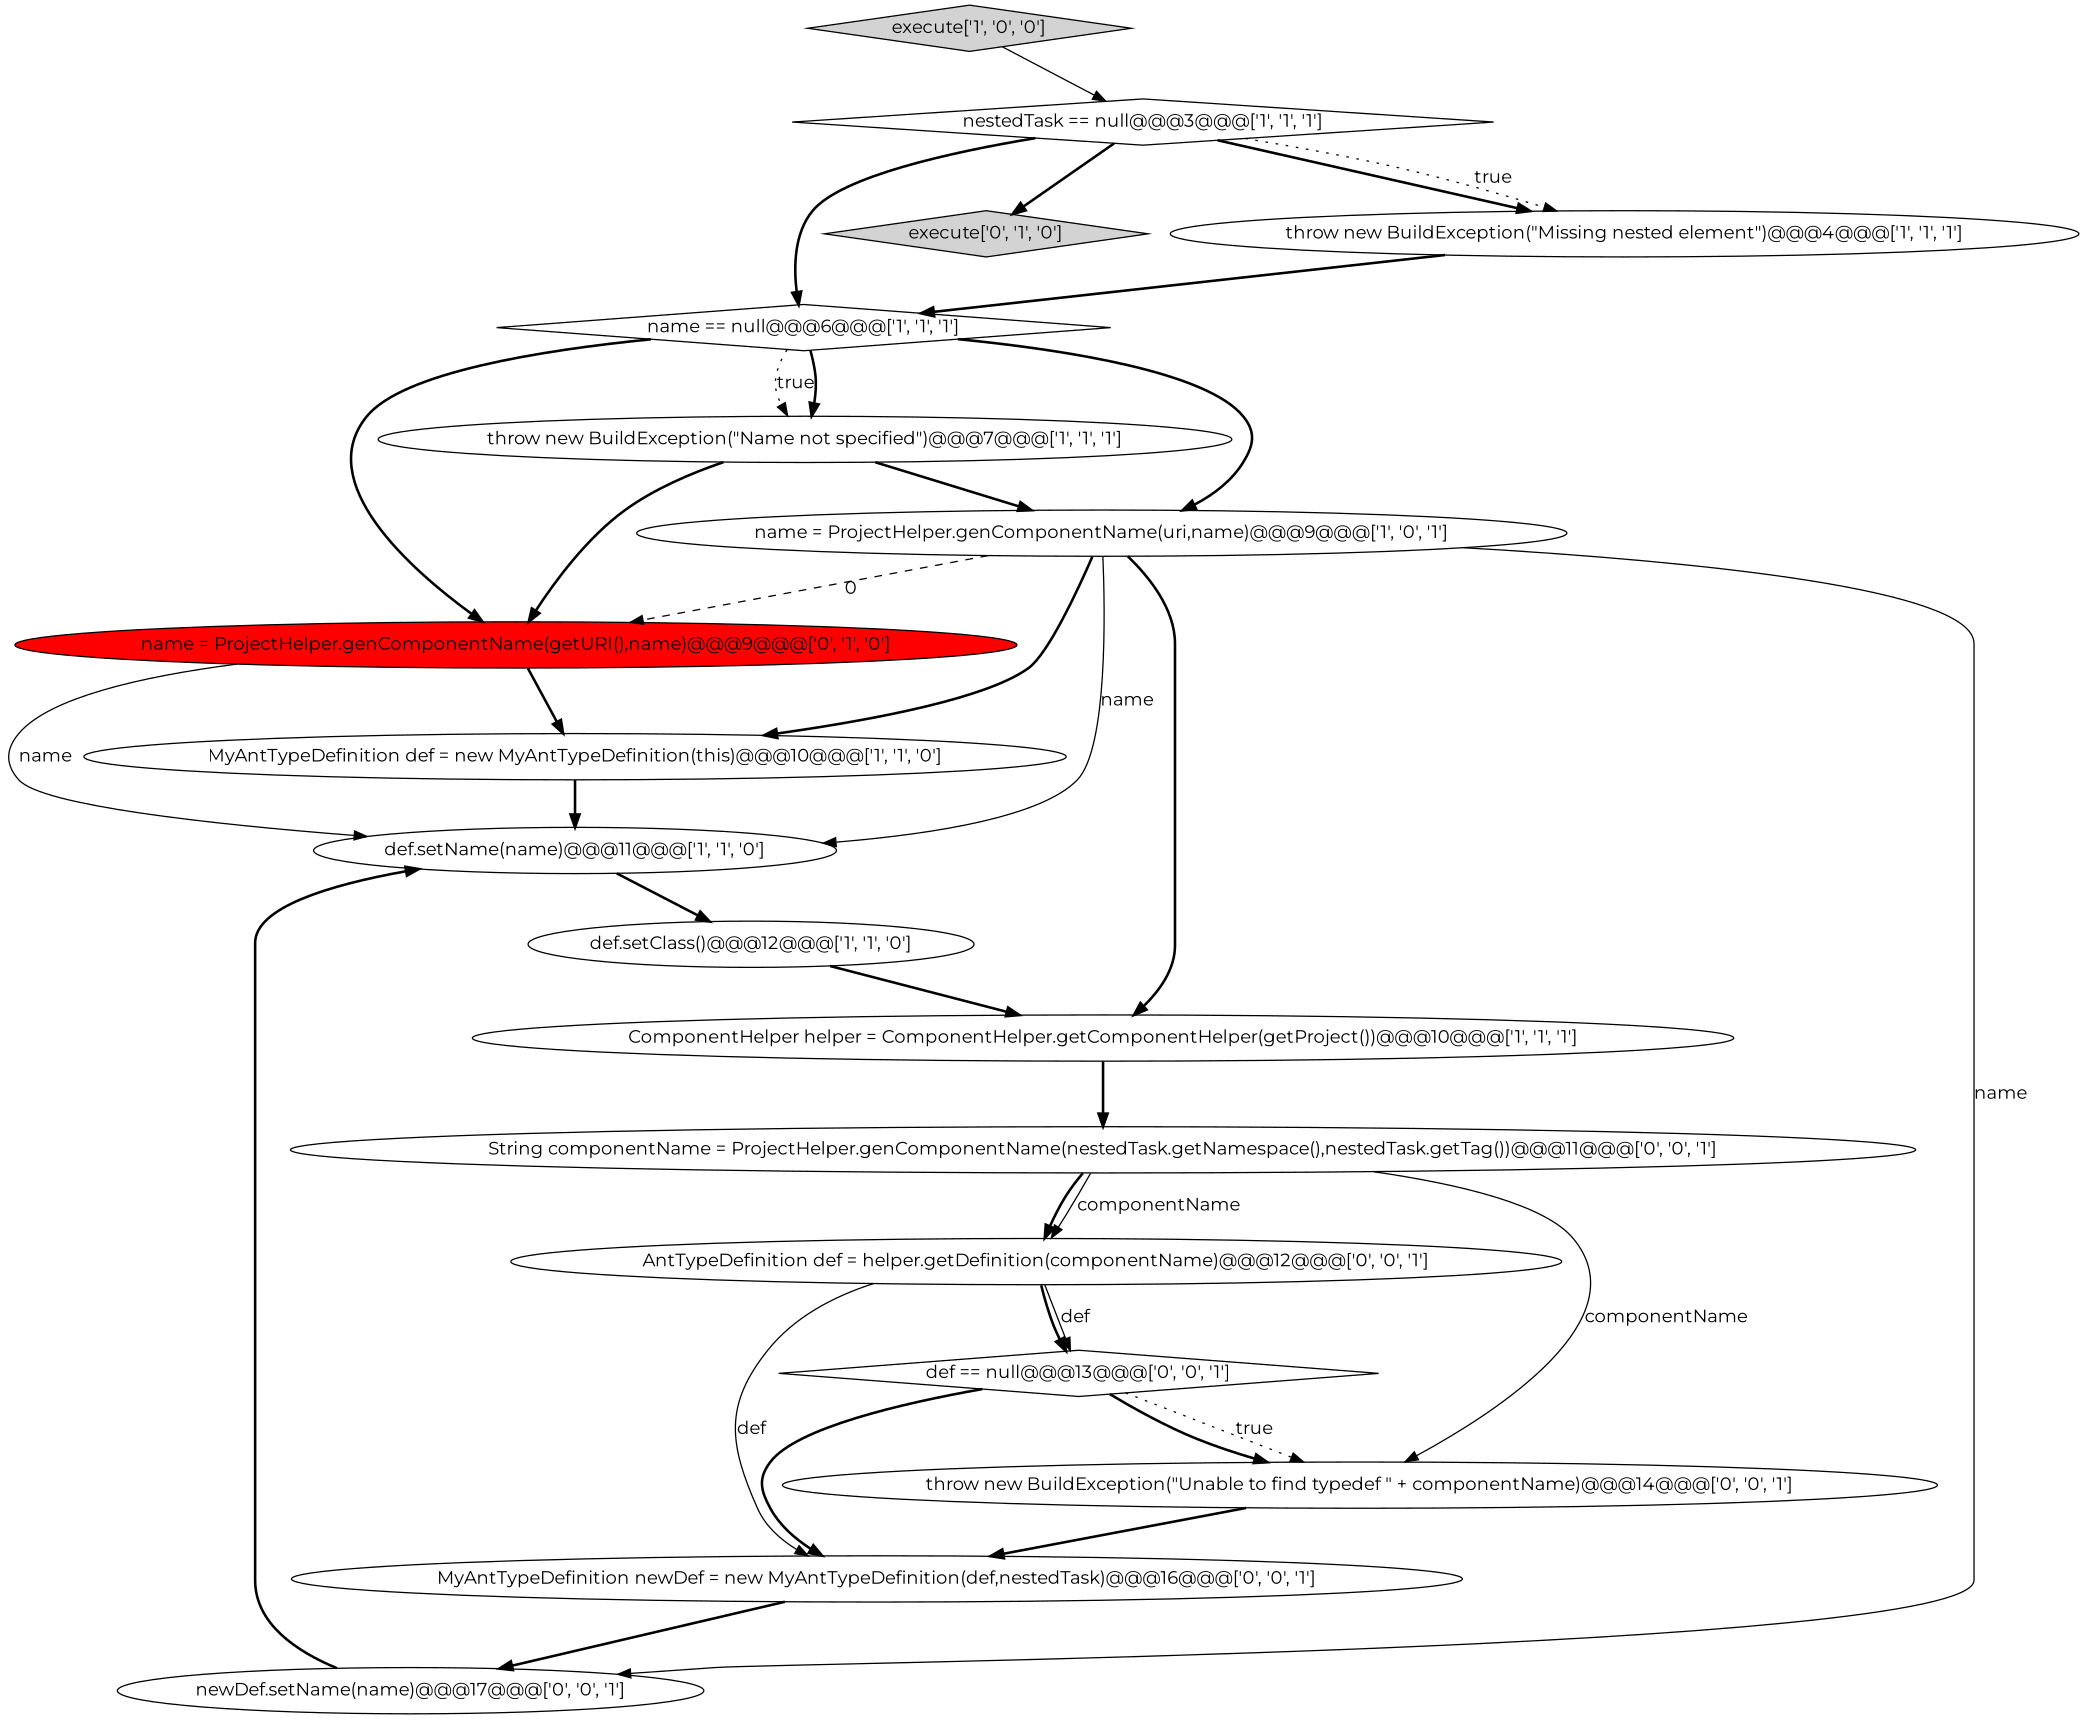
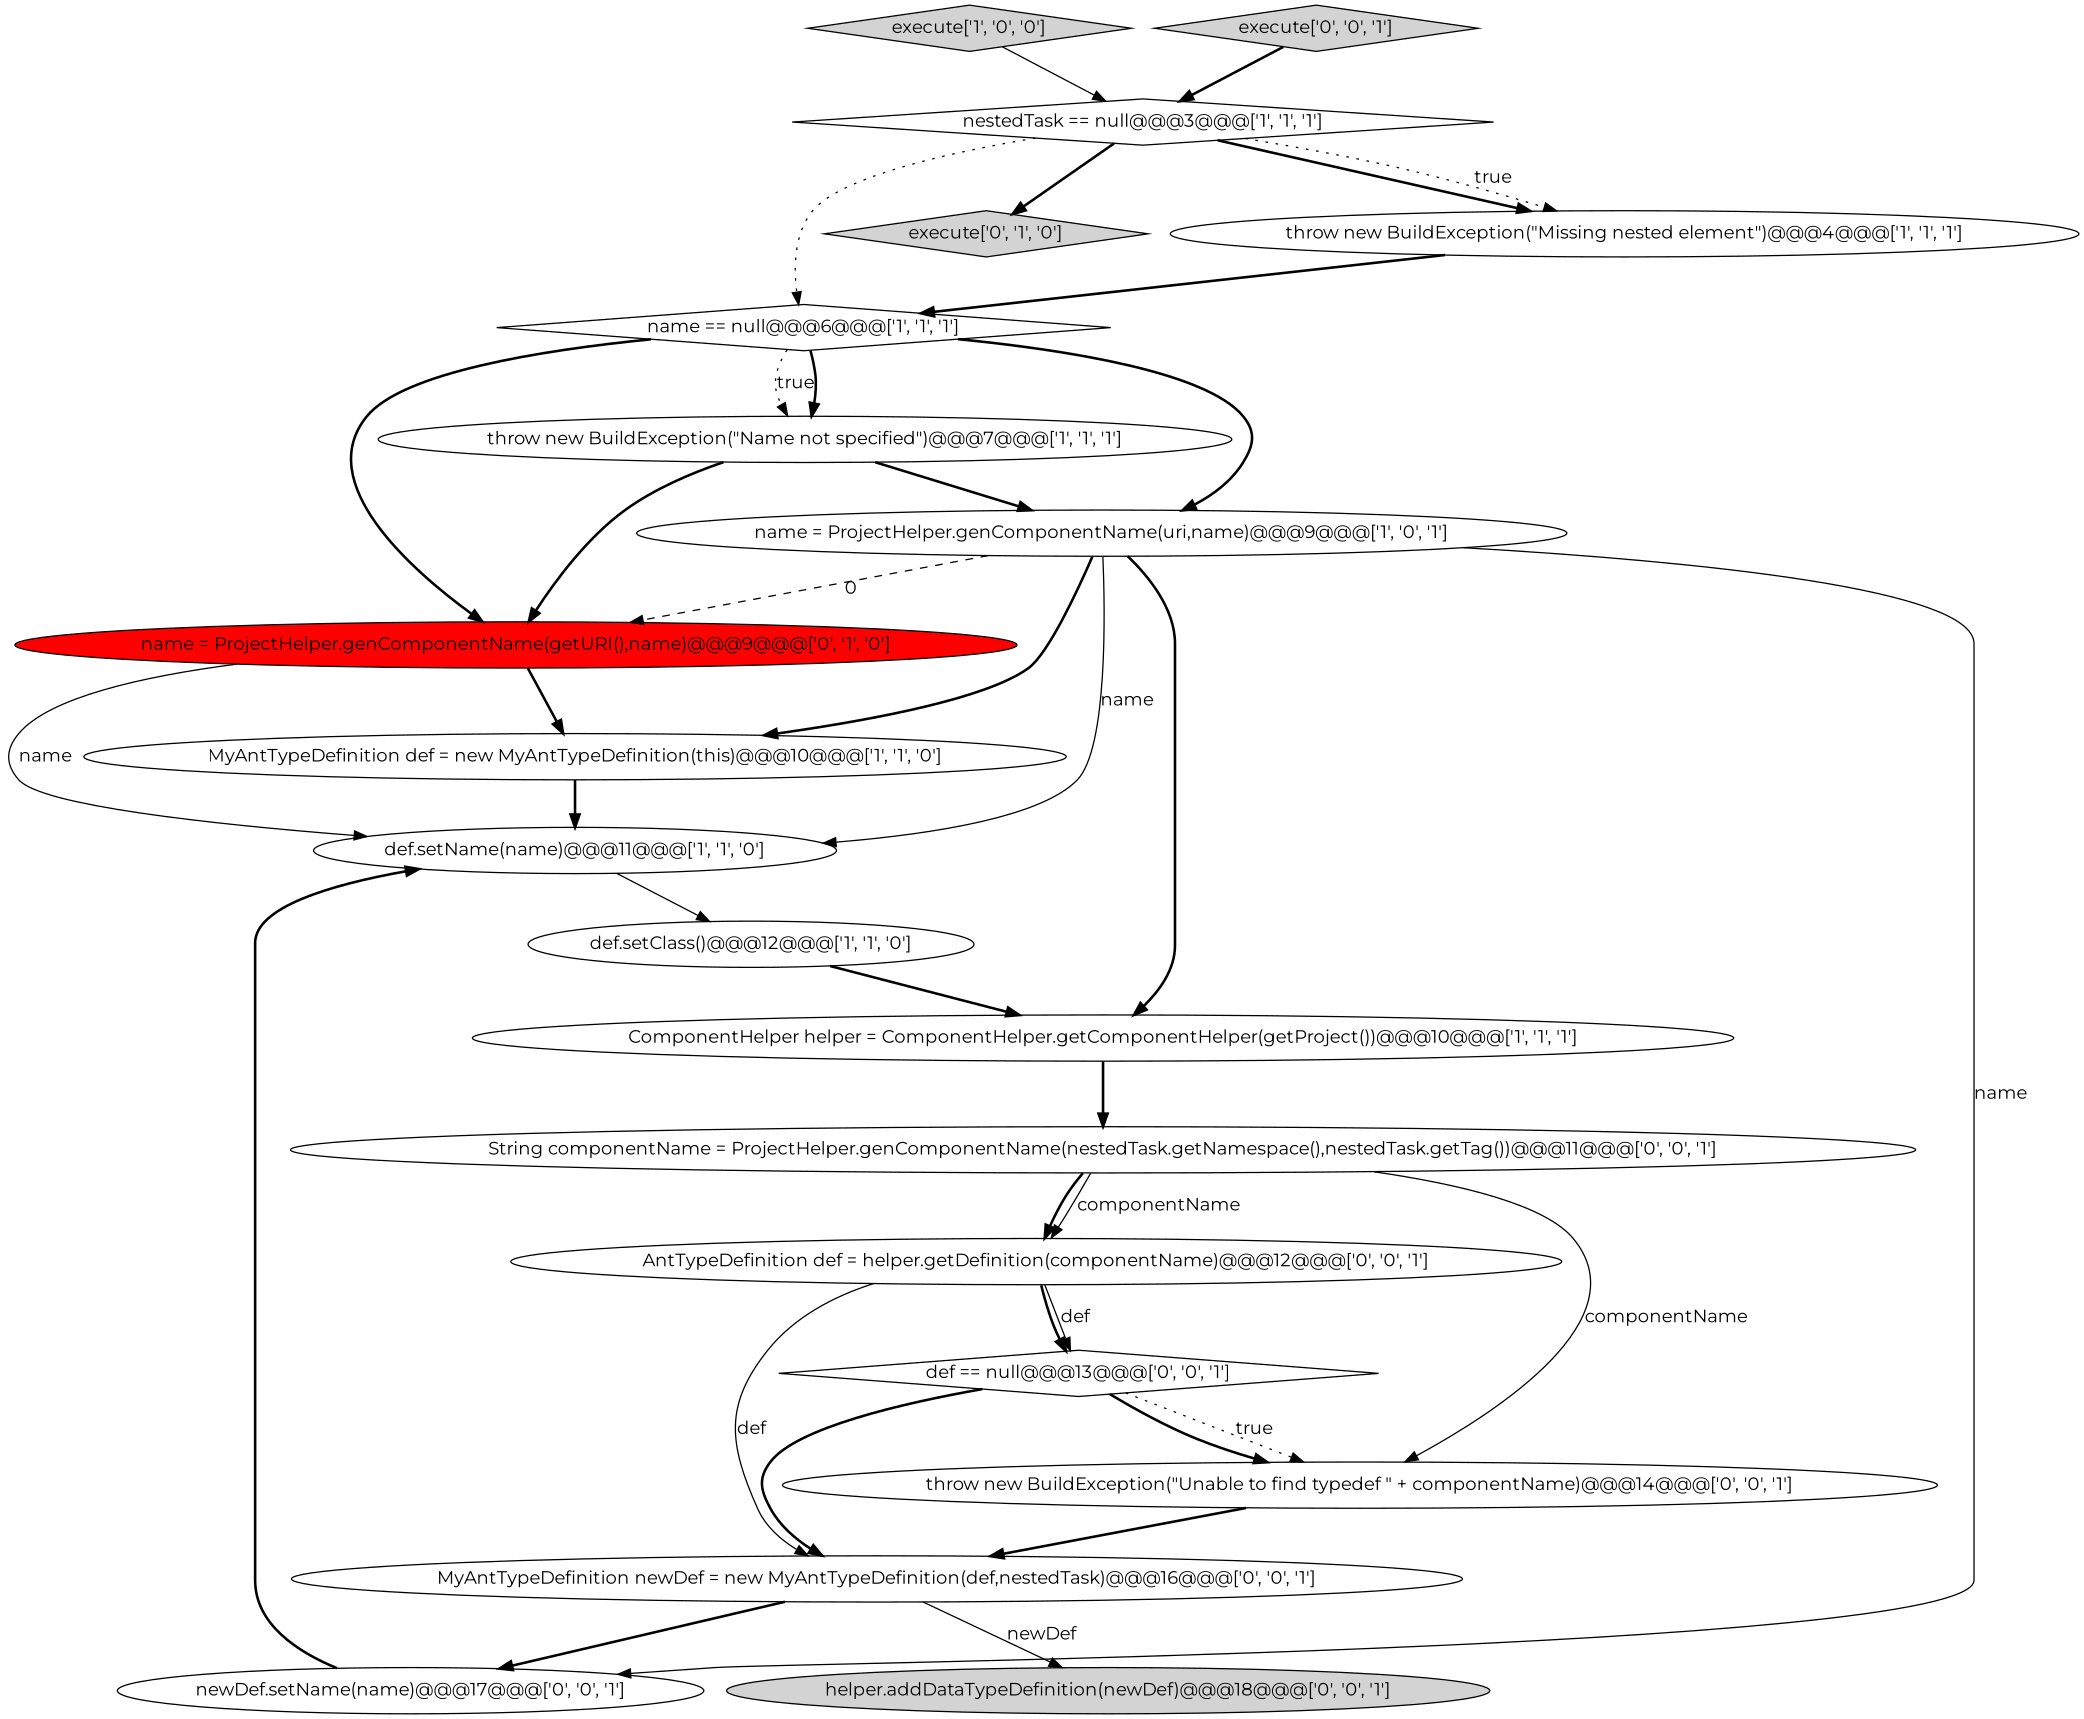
none -> (1316, 28)
(879, 175) -> (879, 175)
(657, 894) -> (657, 894)
none -> (1108, 1691)
